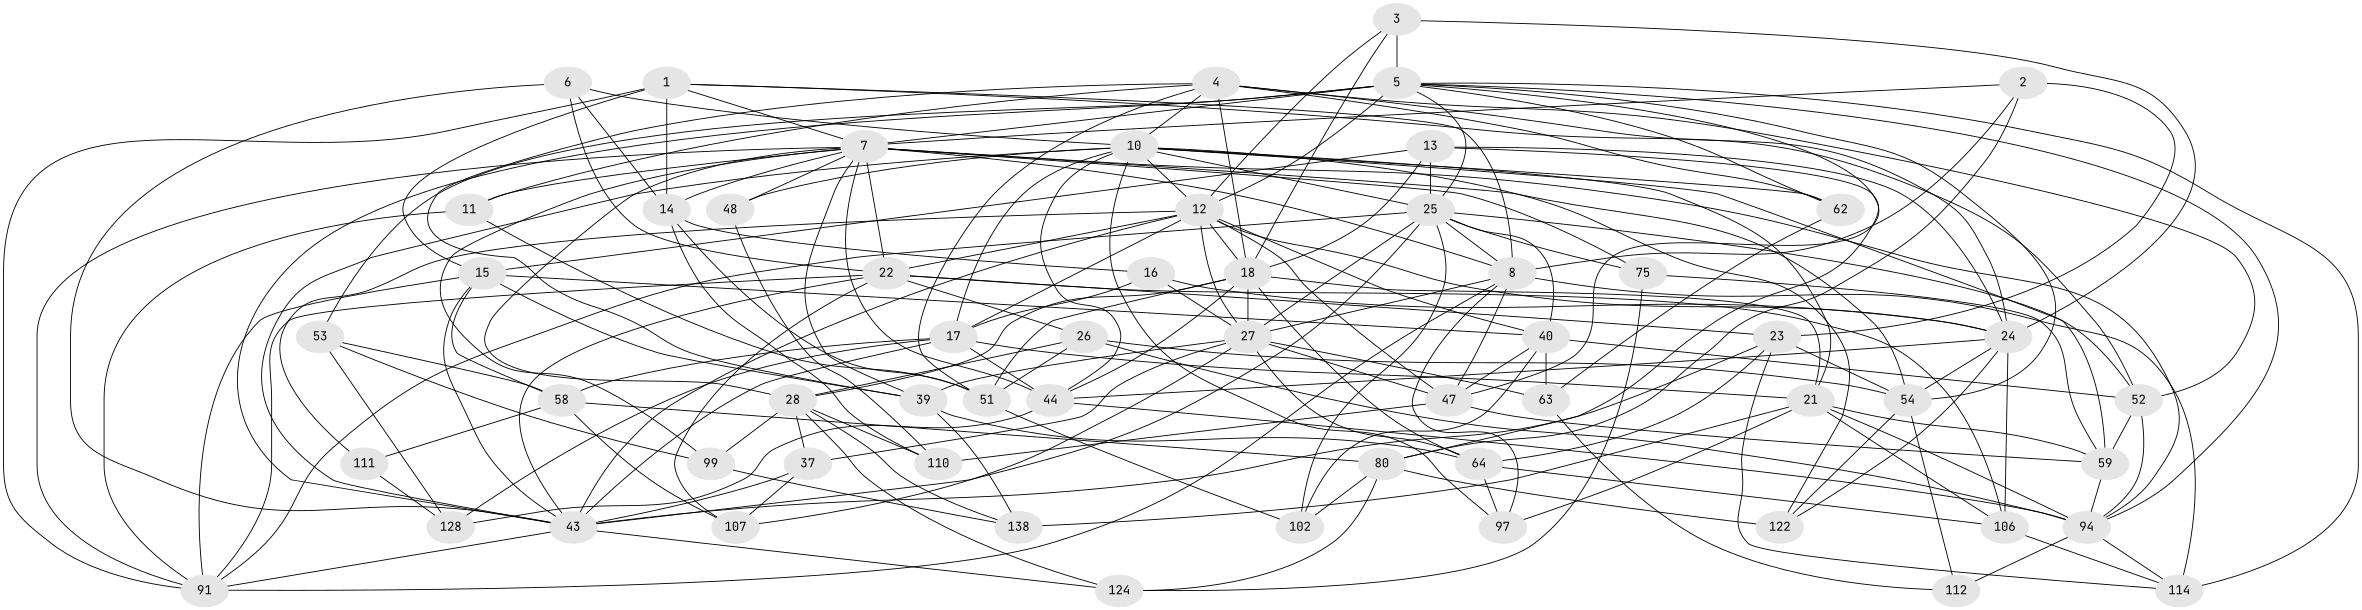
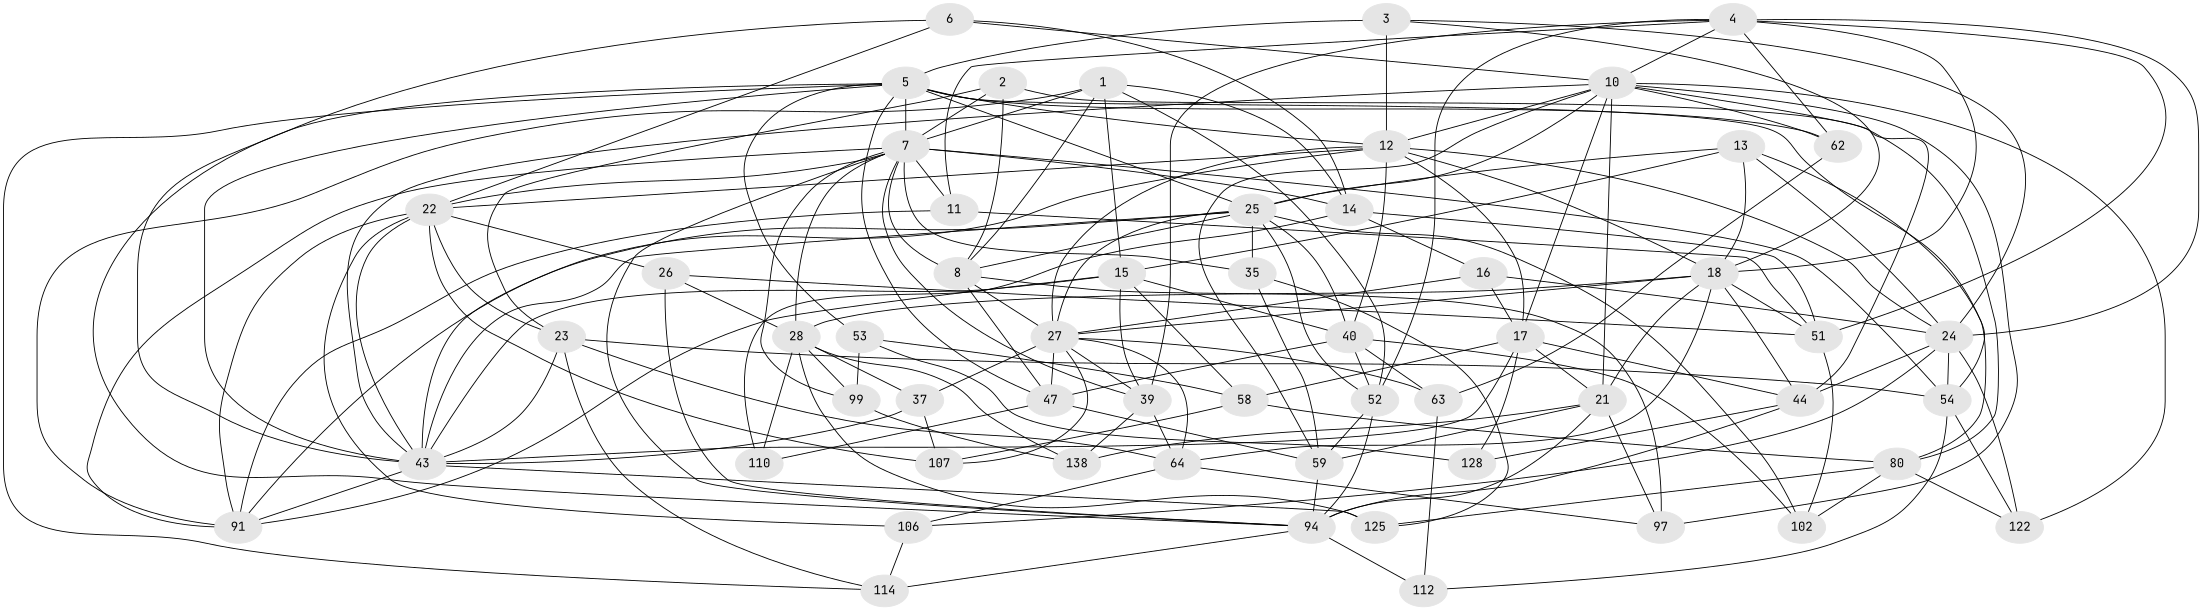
(730, 210) -> none
(1292, 269) -> none
(1643, 273) -> (1252, 273)
(876, 324) -> none
(2127, 344) -> none
(1478, 363) -> none
(364, 464) -> none
(1908, 464) -> none
(865, 571) -> none
(1119, 591) -> (1375, 527)
